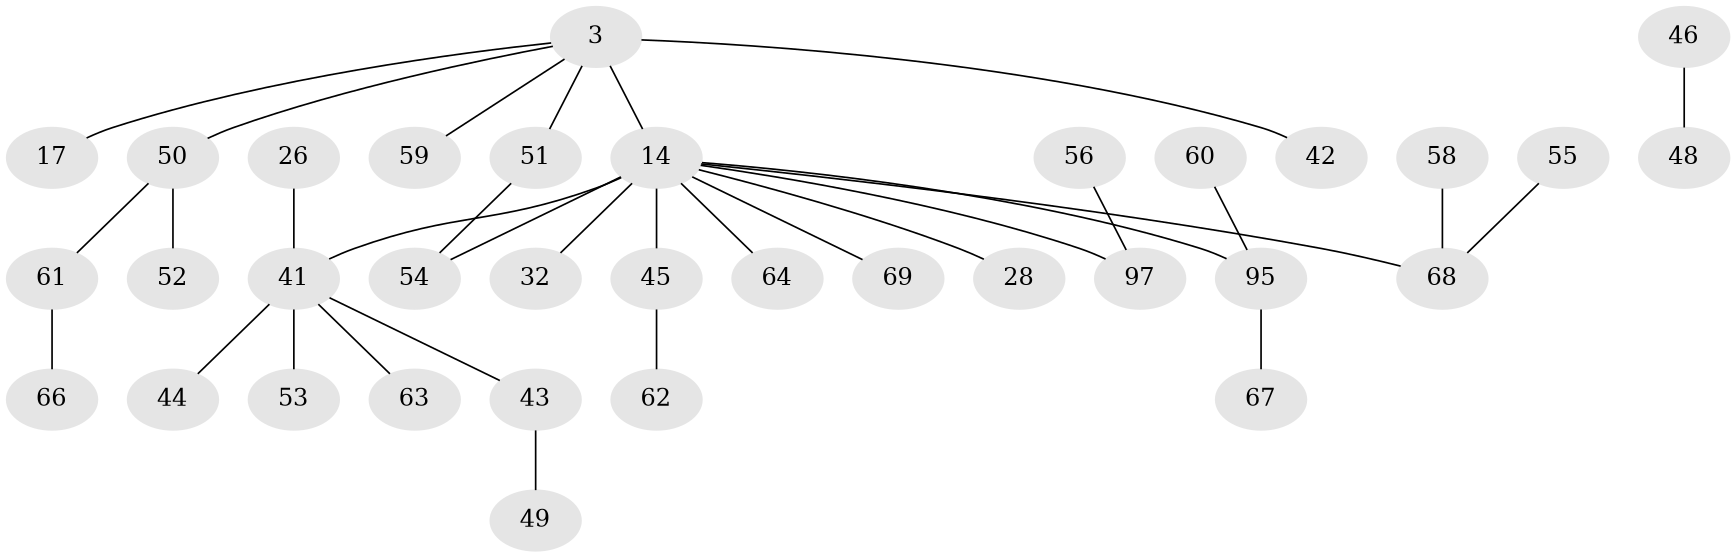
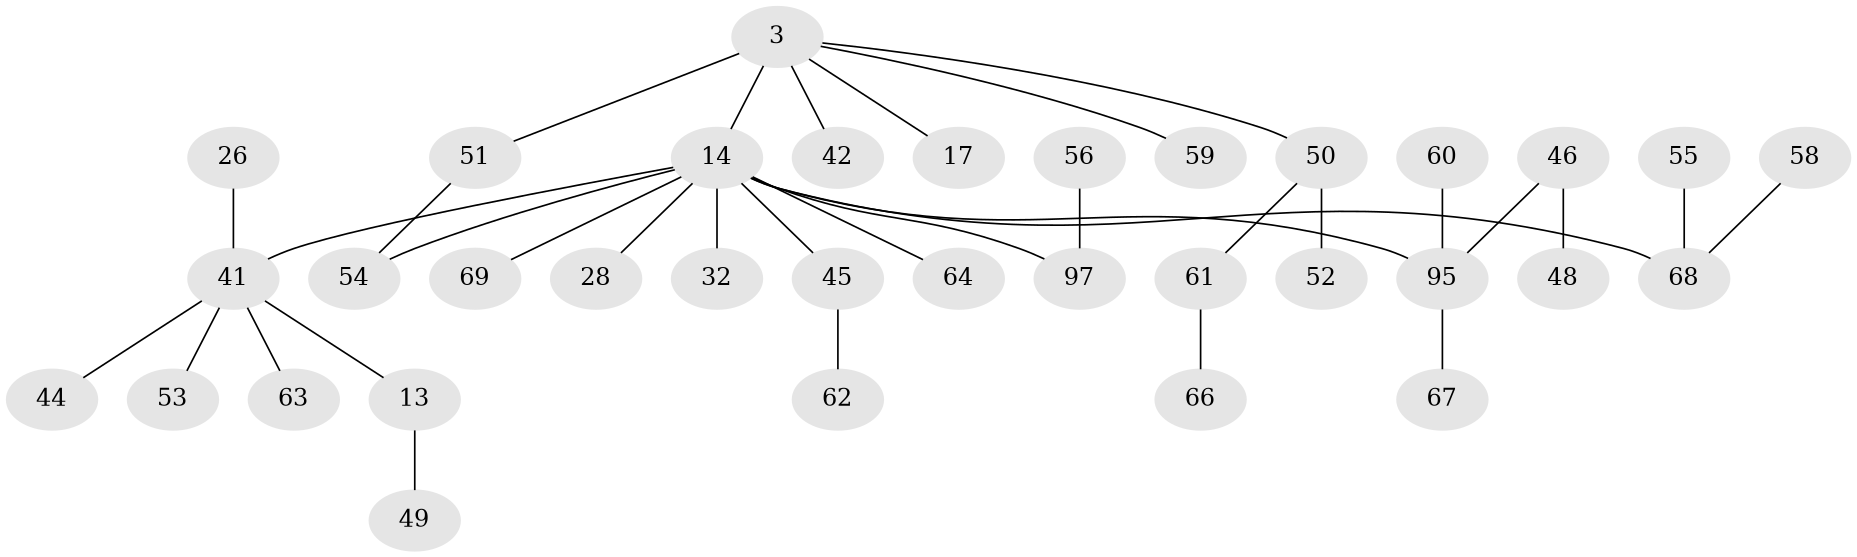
none -> (1508, 213)
(536, 400) -> (415, 400)
